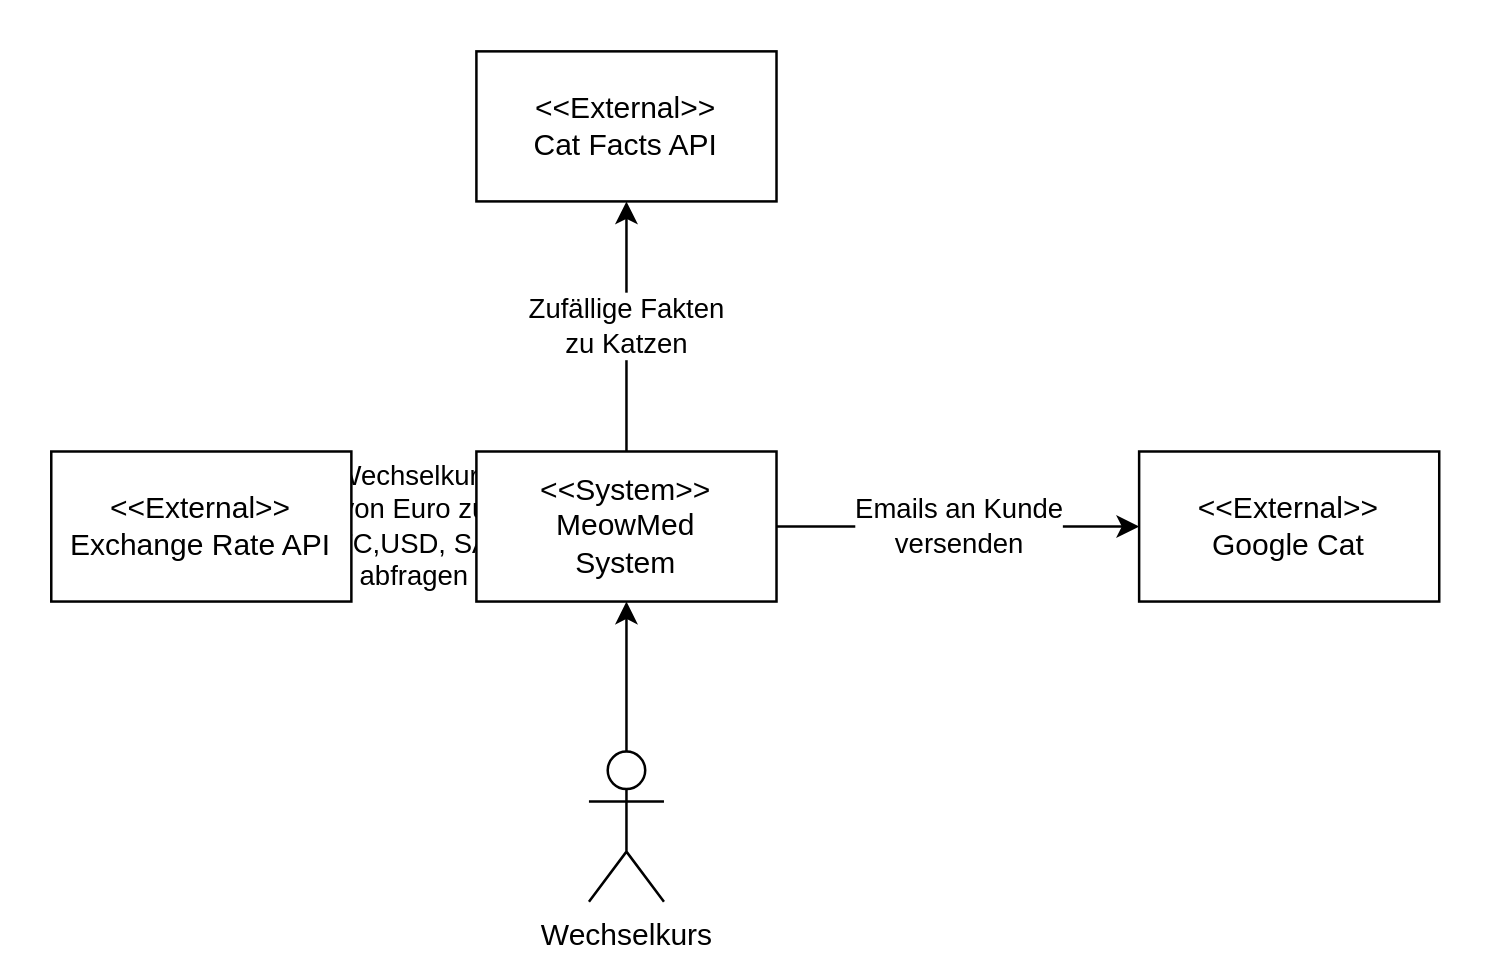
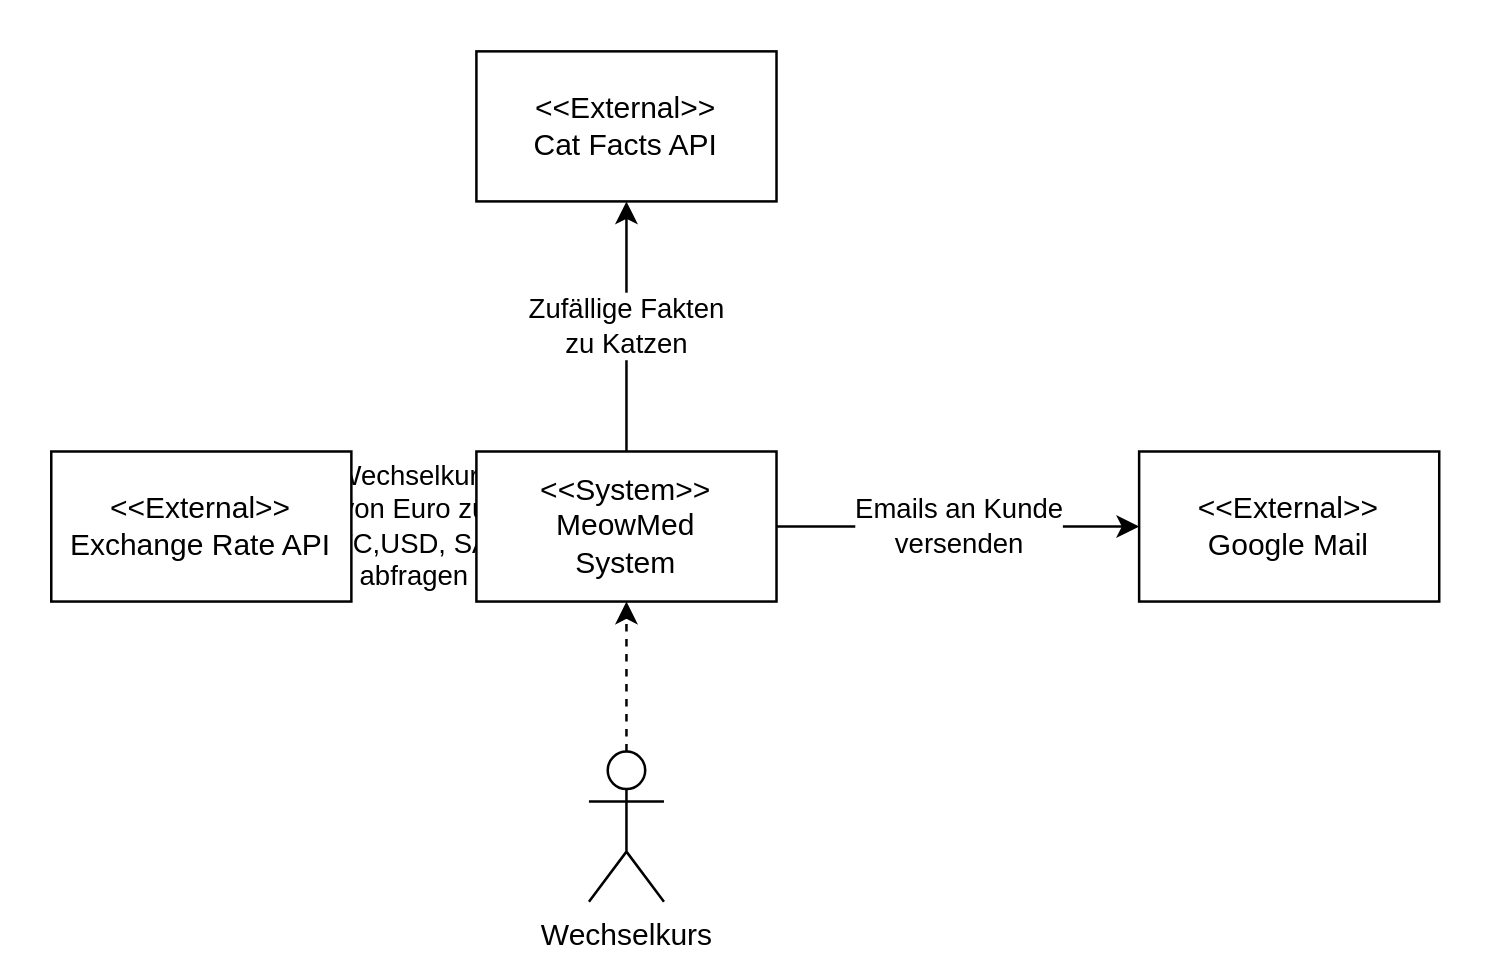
(1289, 526) -> (1289, 526)
(626, 681) -> (626, 681)
